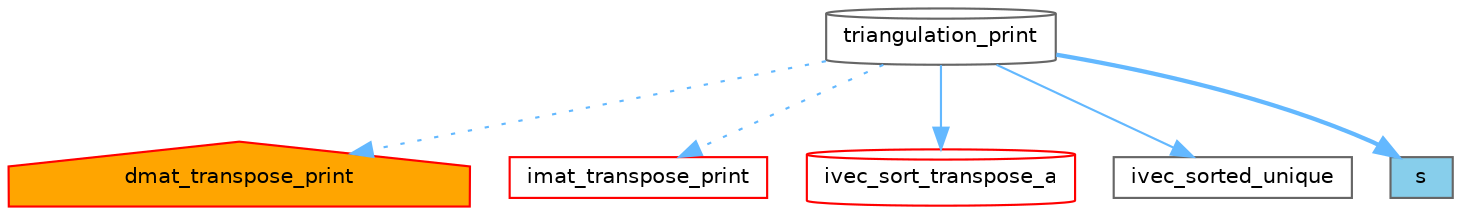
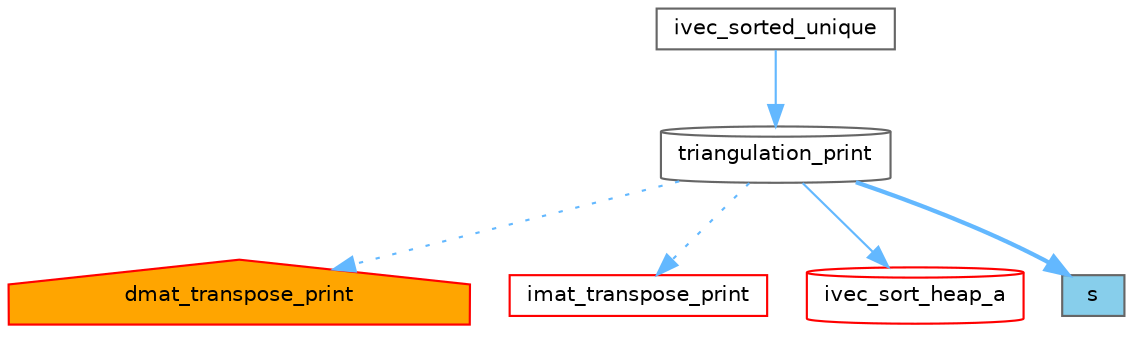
(1085, 106) -> (776, 77)
(941, 178) -> (915, 296)
